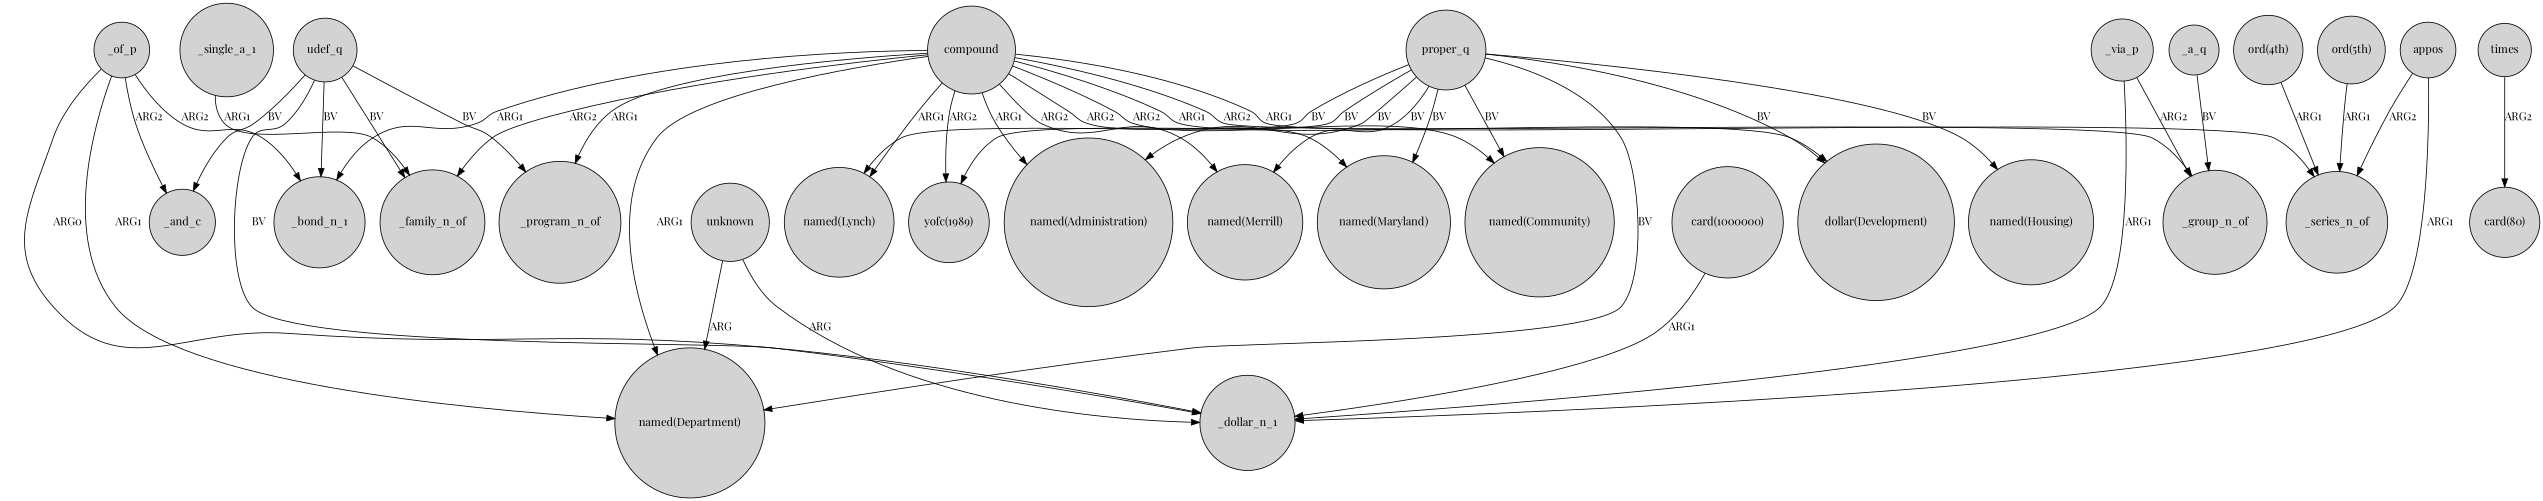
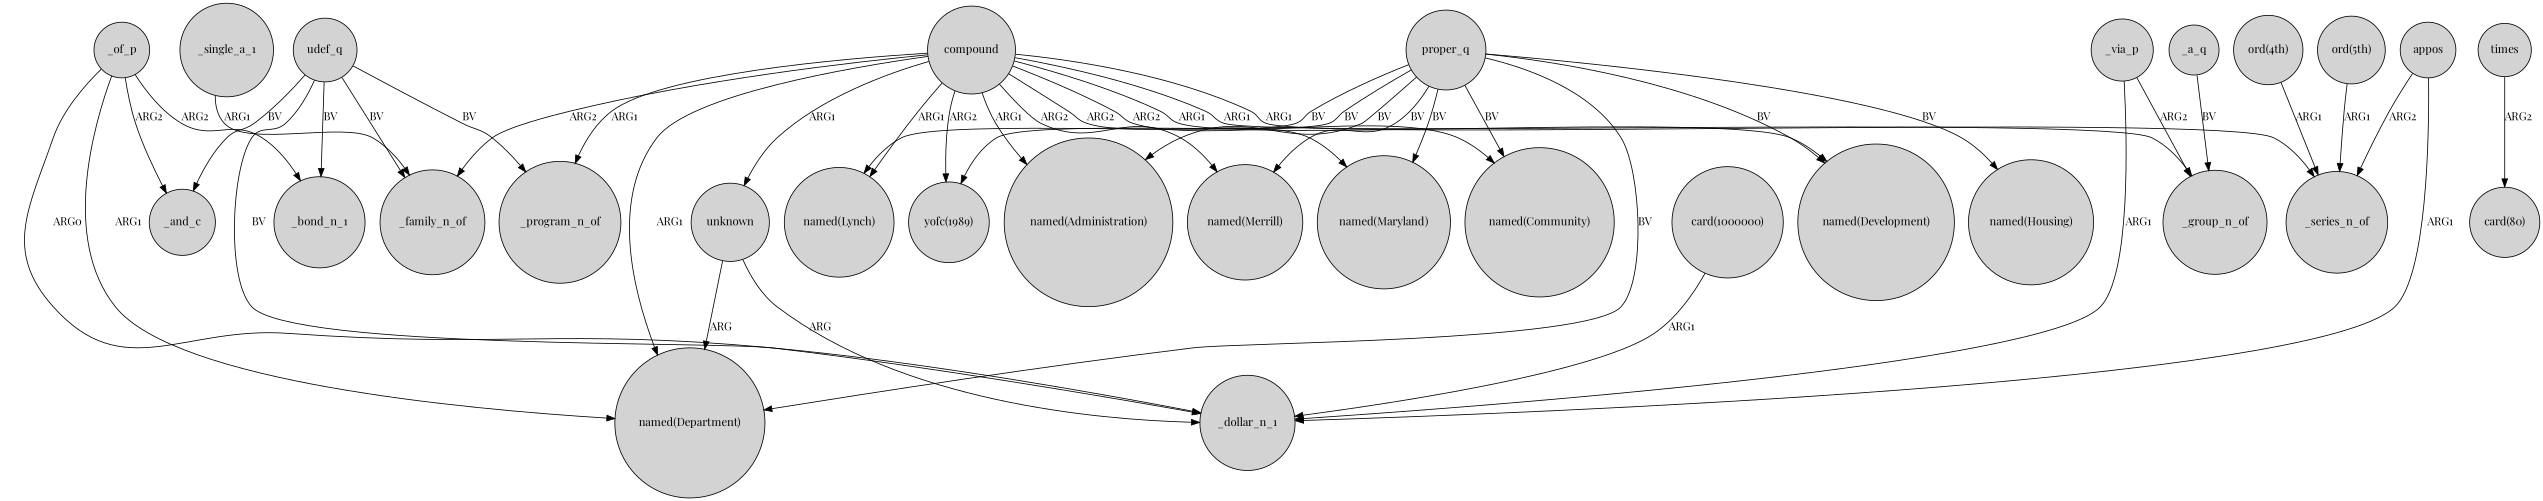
(622, 79) -> (827, 103)
(1237, 117) -> (1237, 117)
(1876, 222) -> (1876, 222)
